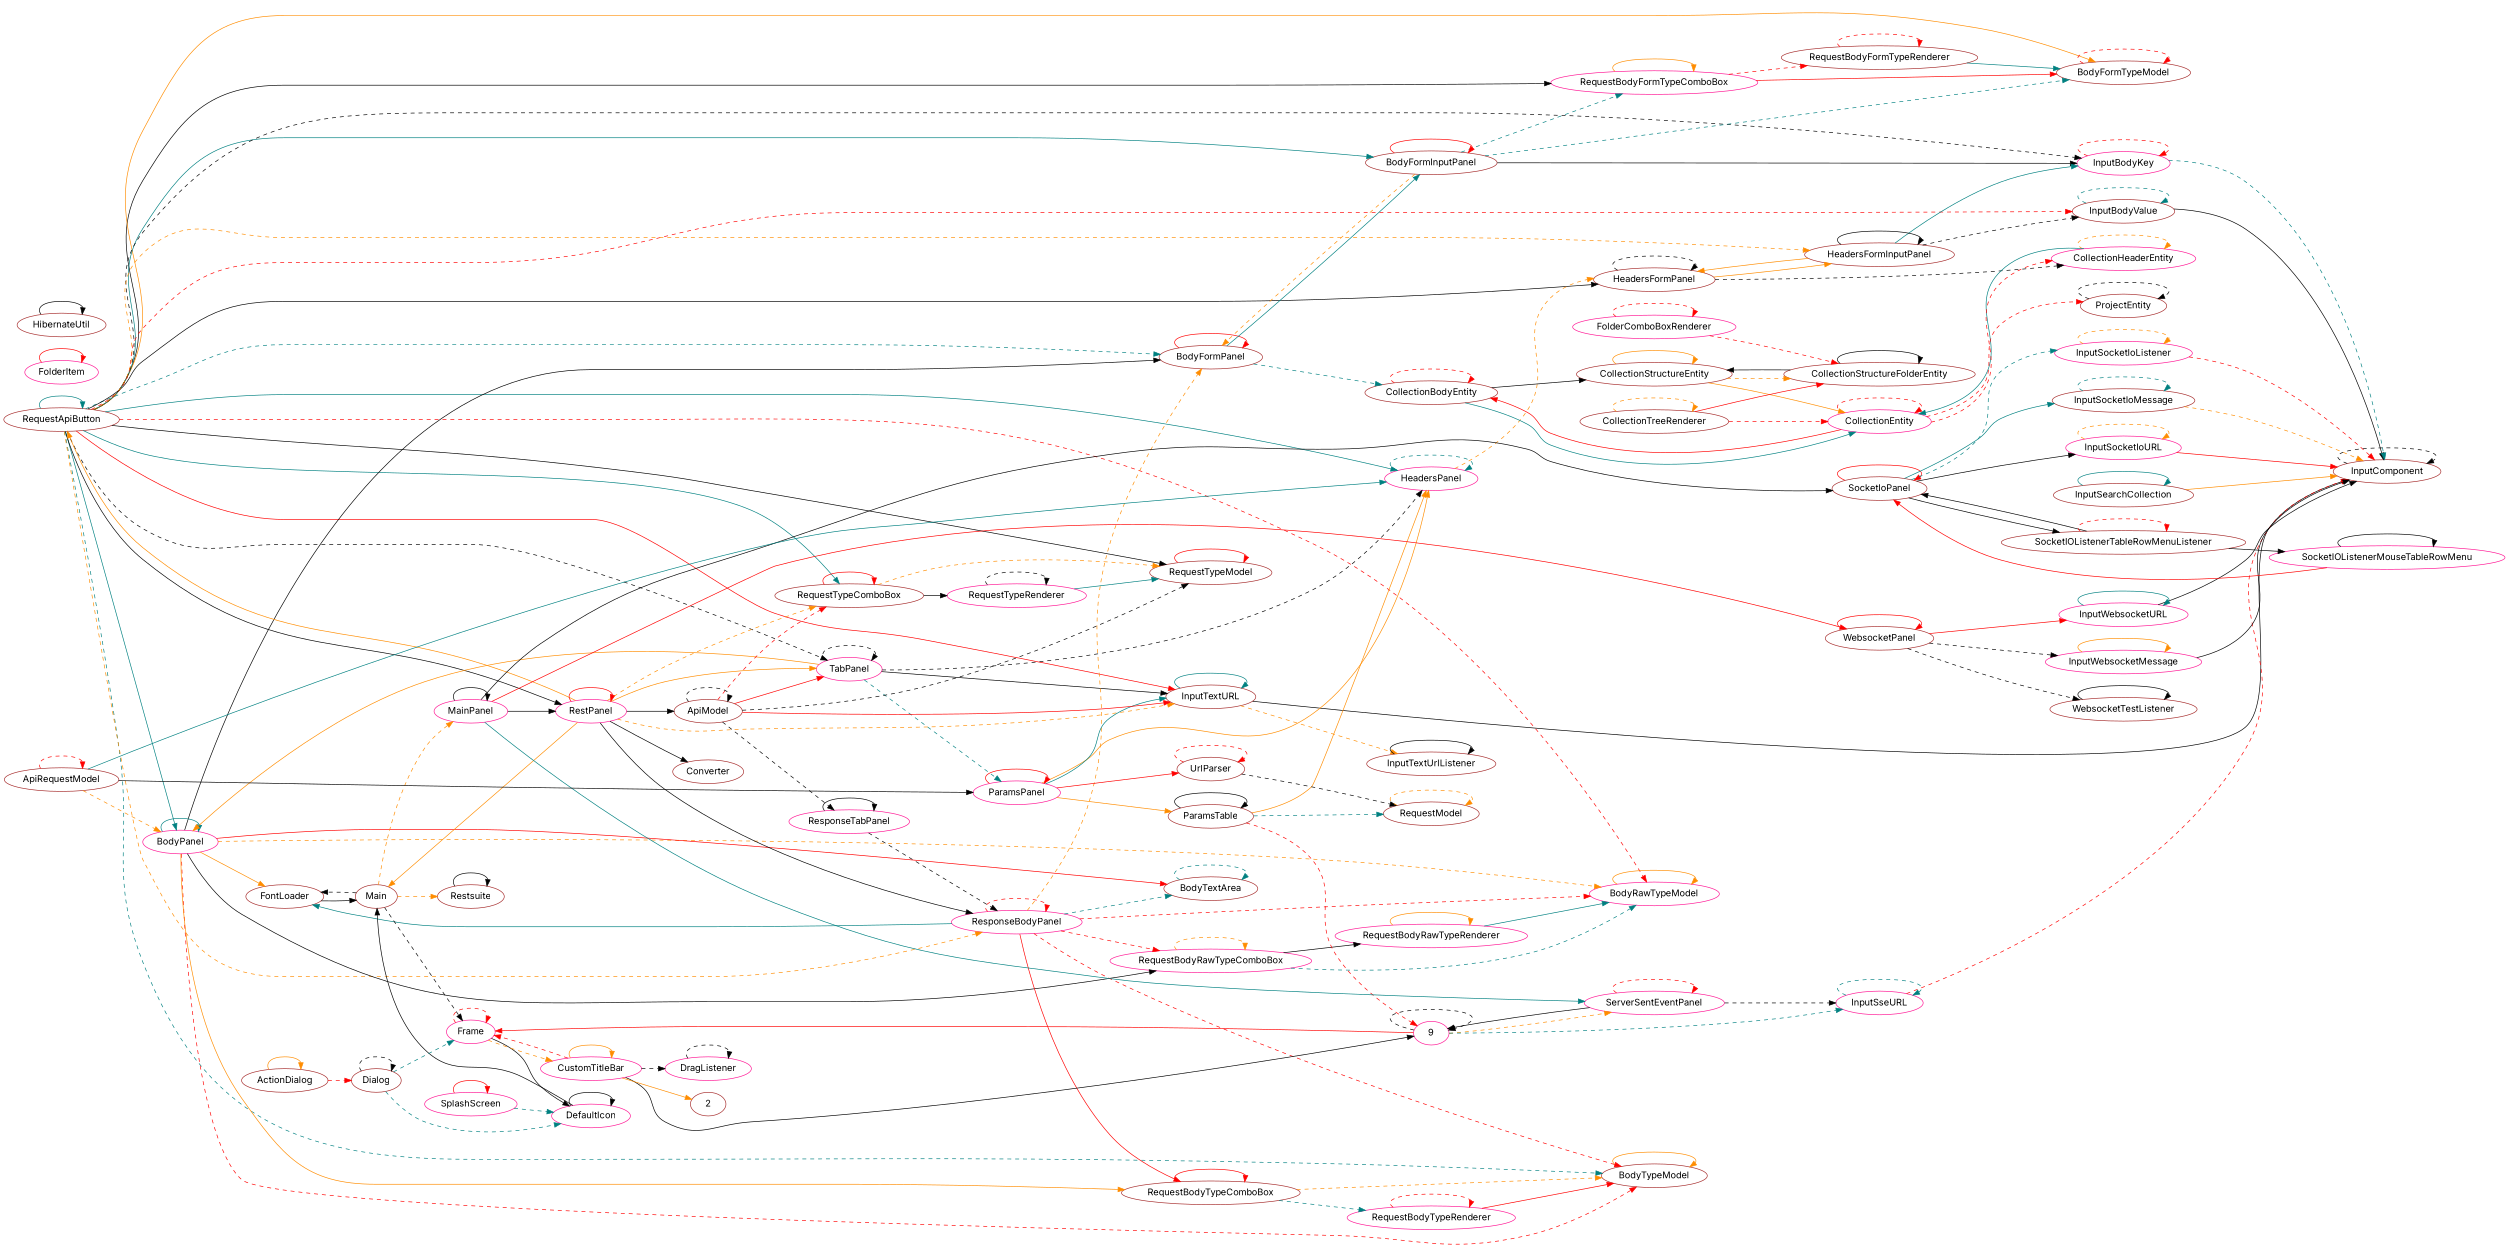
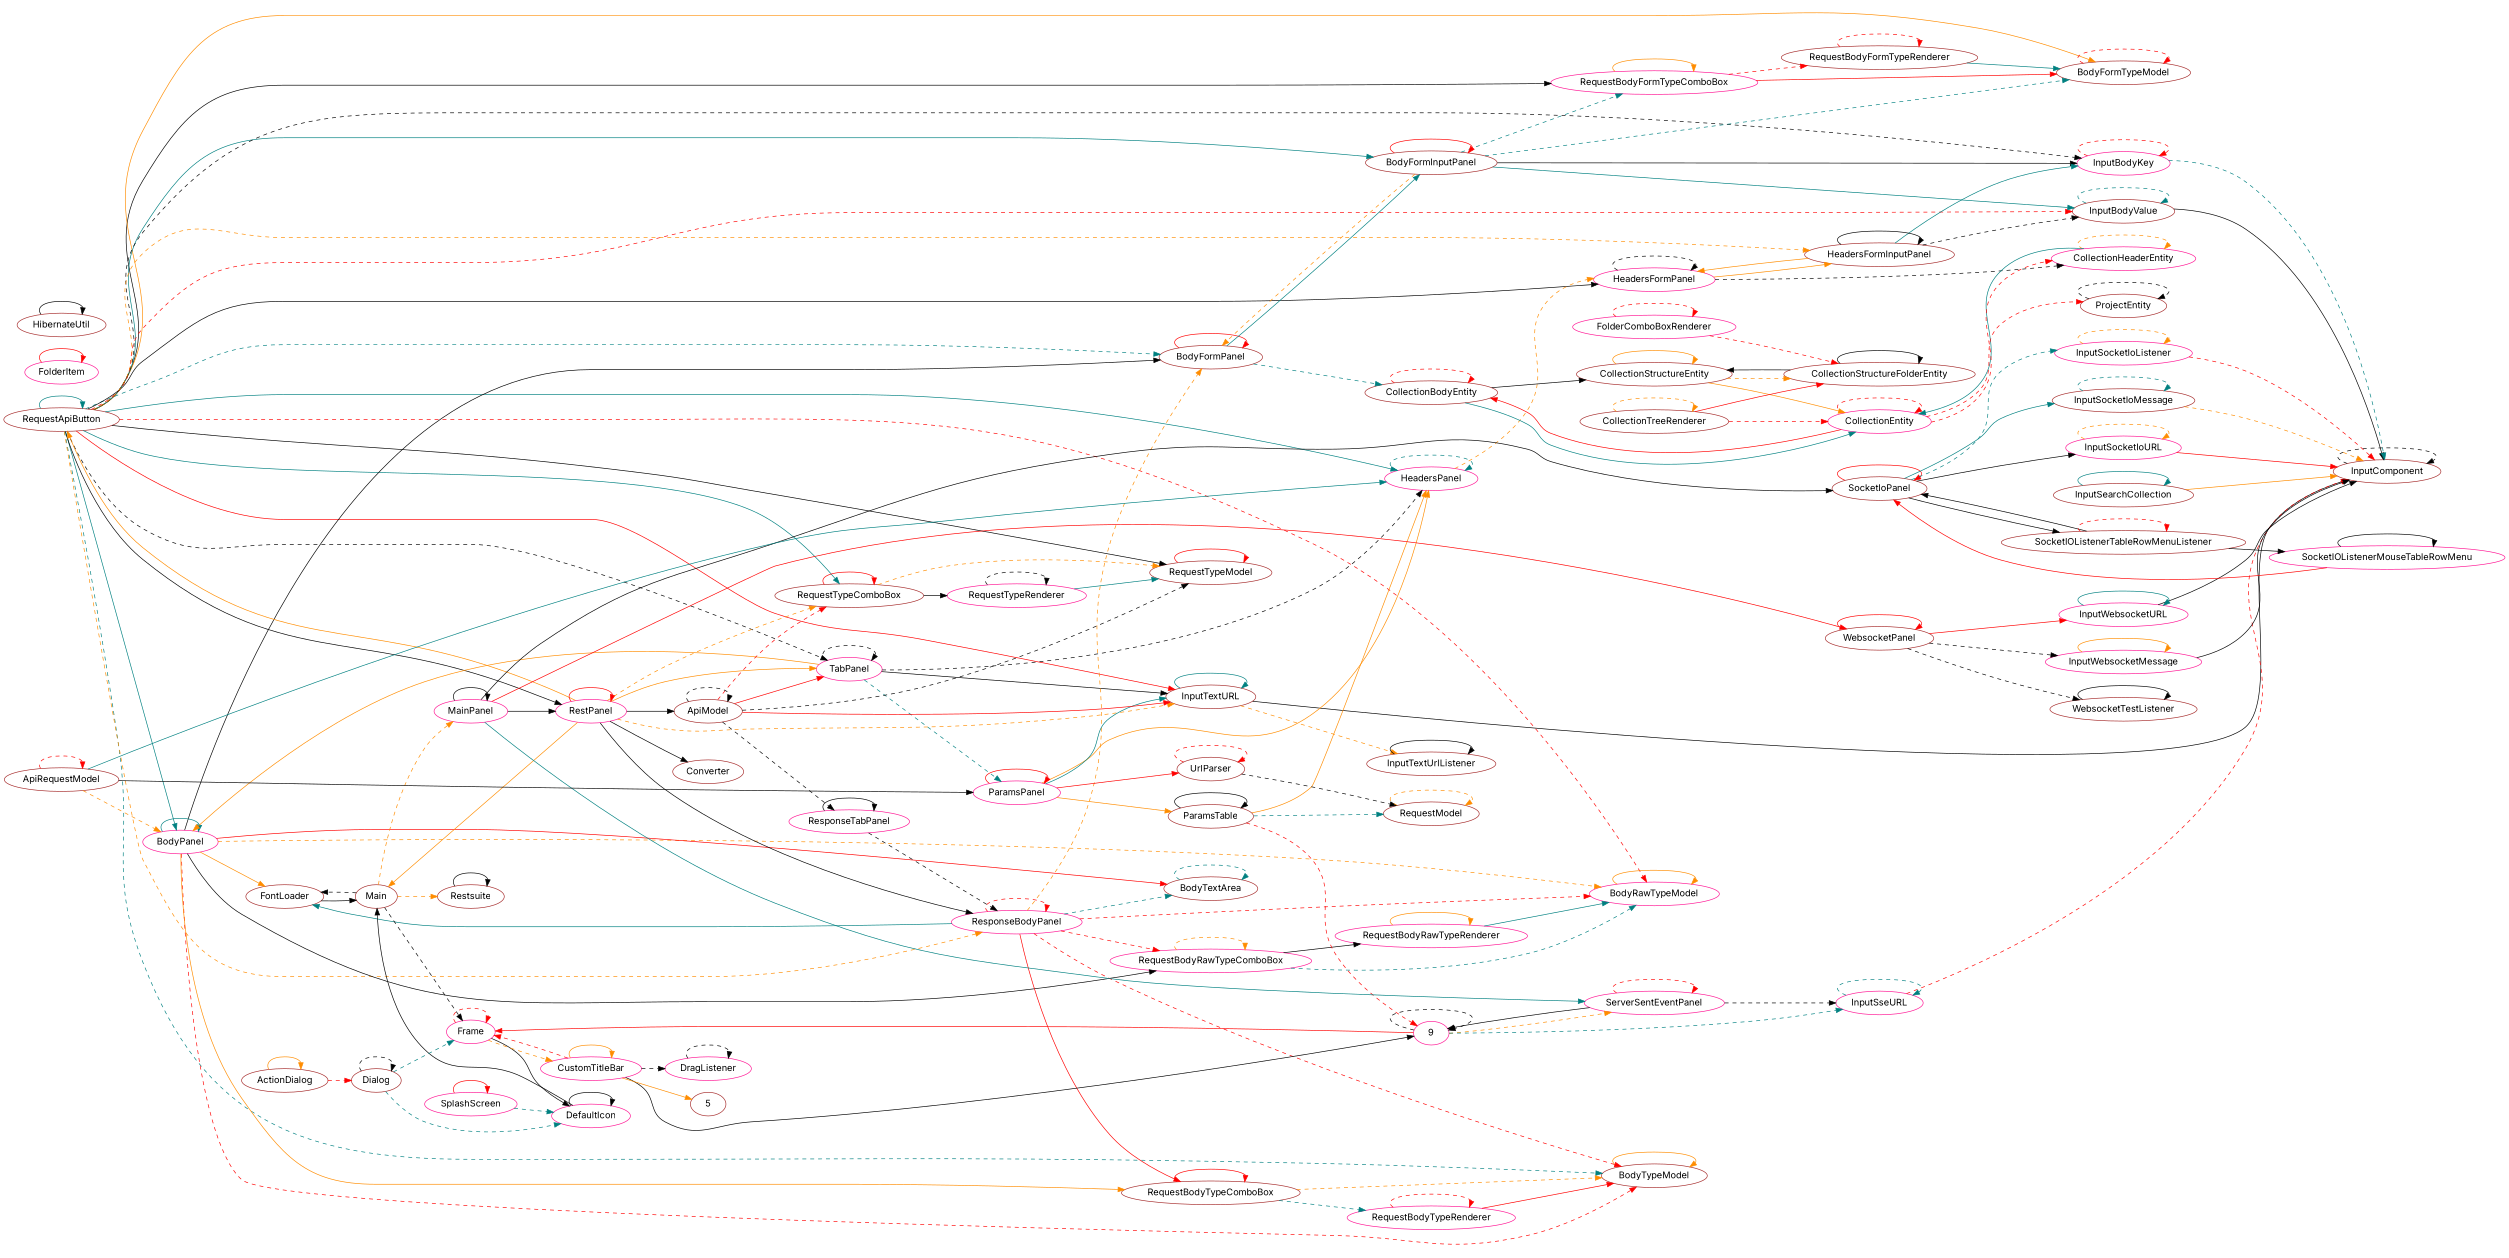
none -> (1780, 187)
(1654, 280) -> (1654, 280)
(708, 1104) -> (708, 1104)
